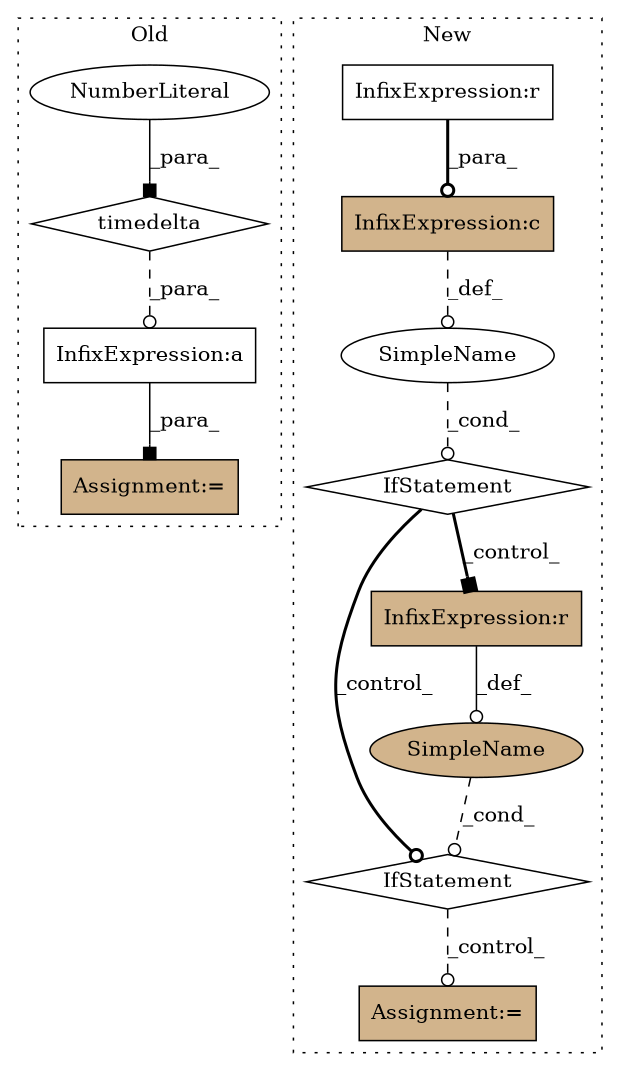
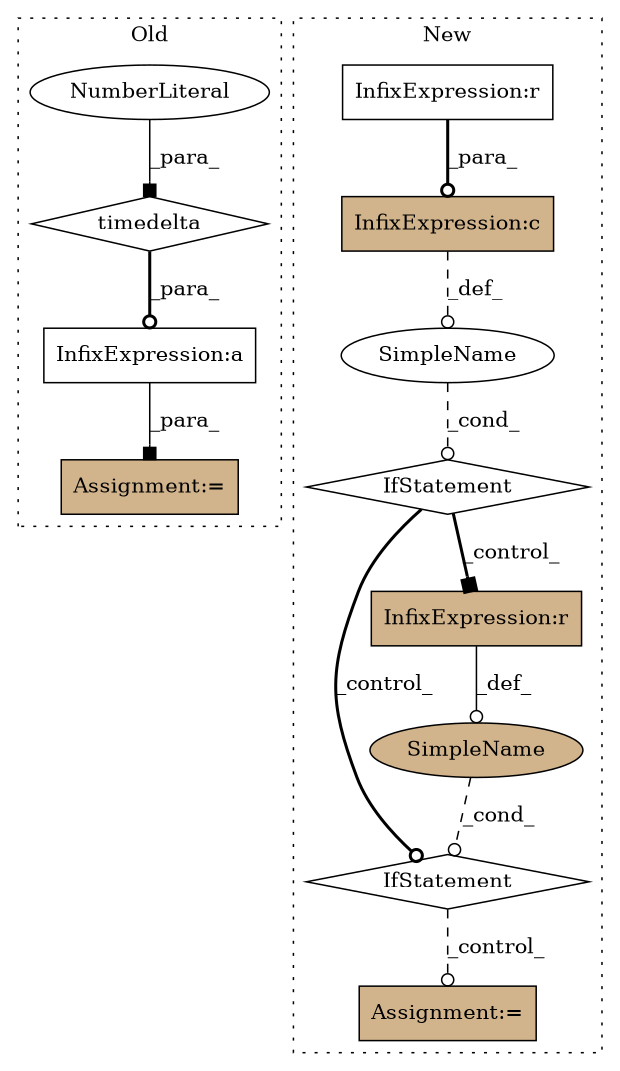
(150, 284) -> (150, 284)
